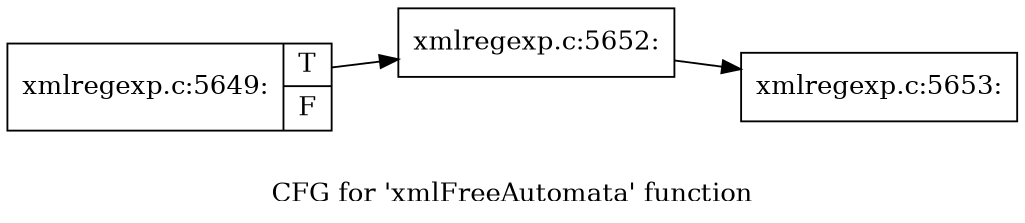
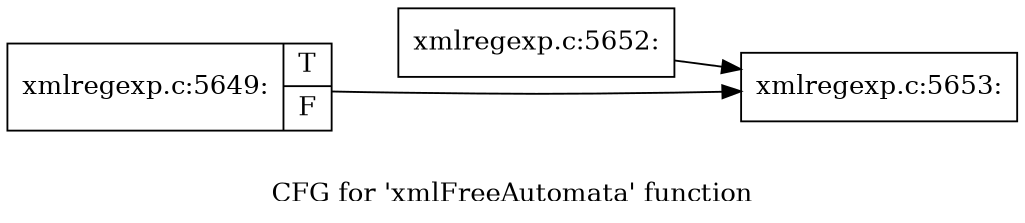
(356, 65) -> (527, 94)
